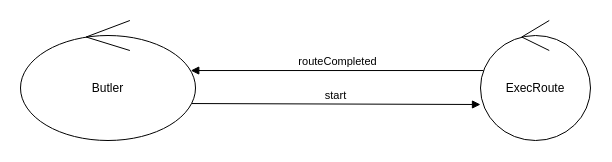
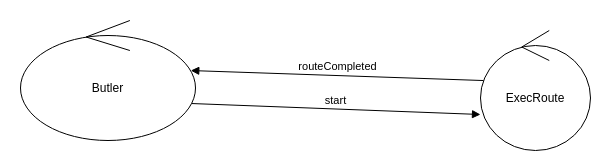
(536, 81) -> (536, 91)
